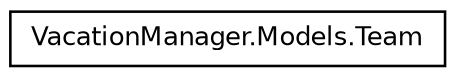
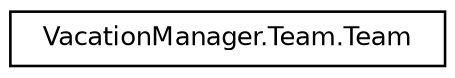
(228, 39) -> (228, 39)
